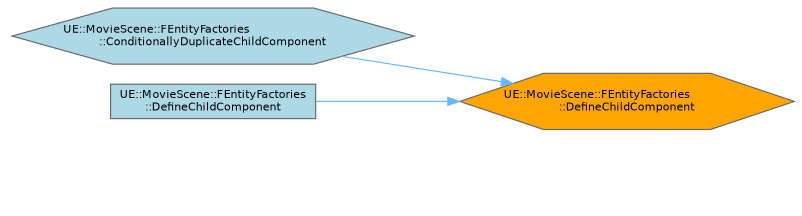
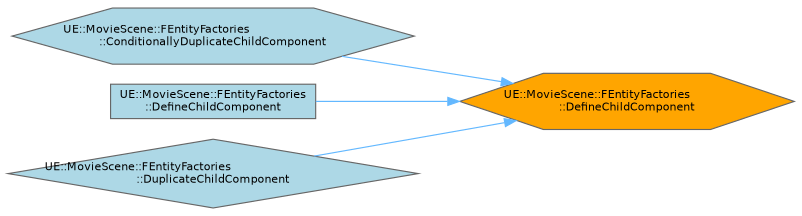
none -> (213, 174)
